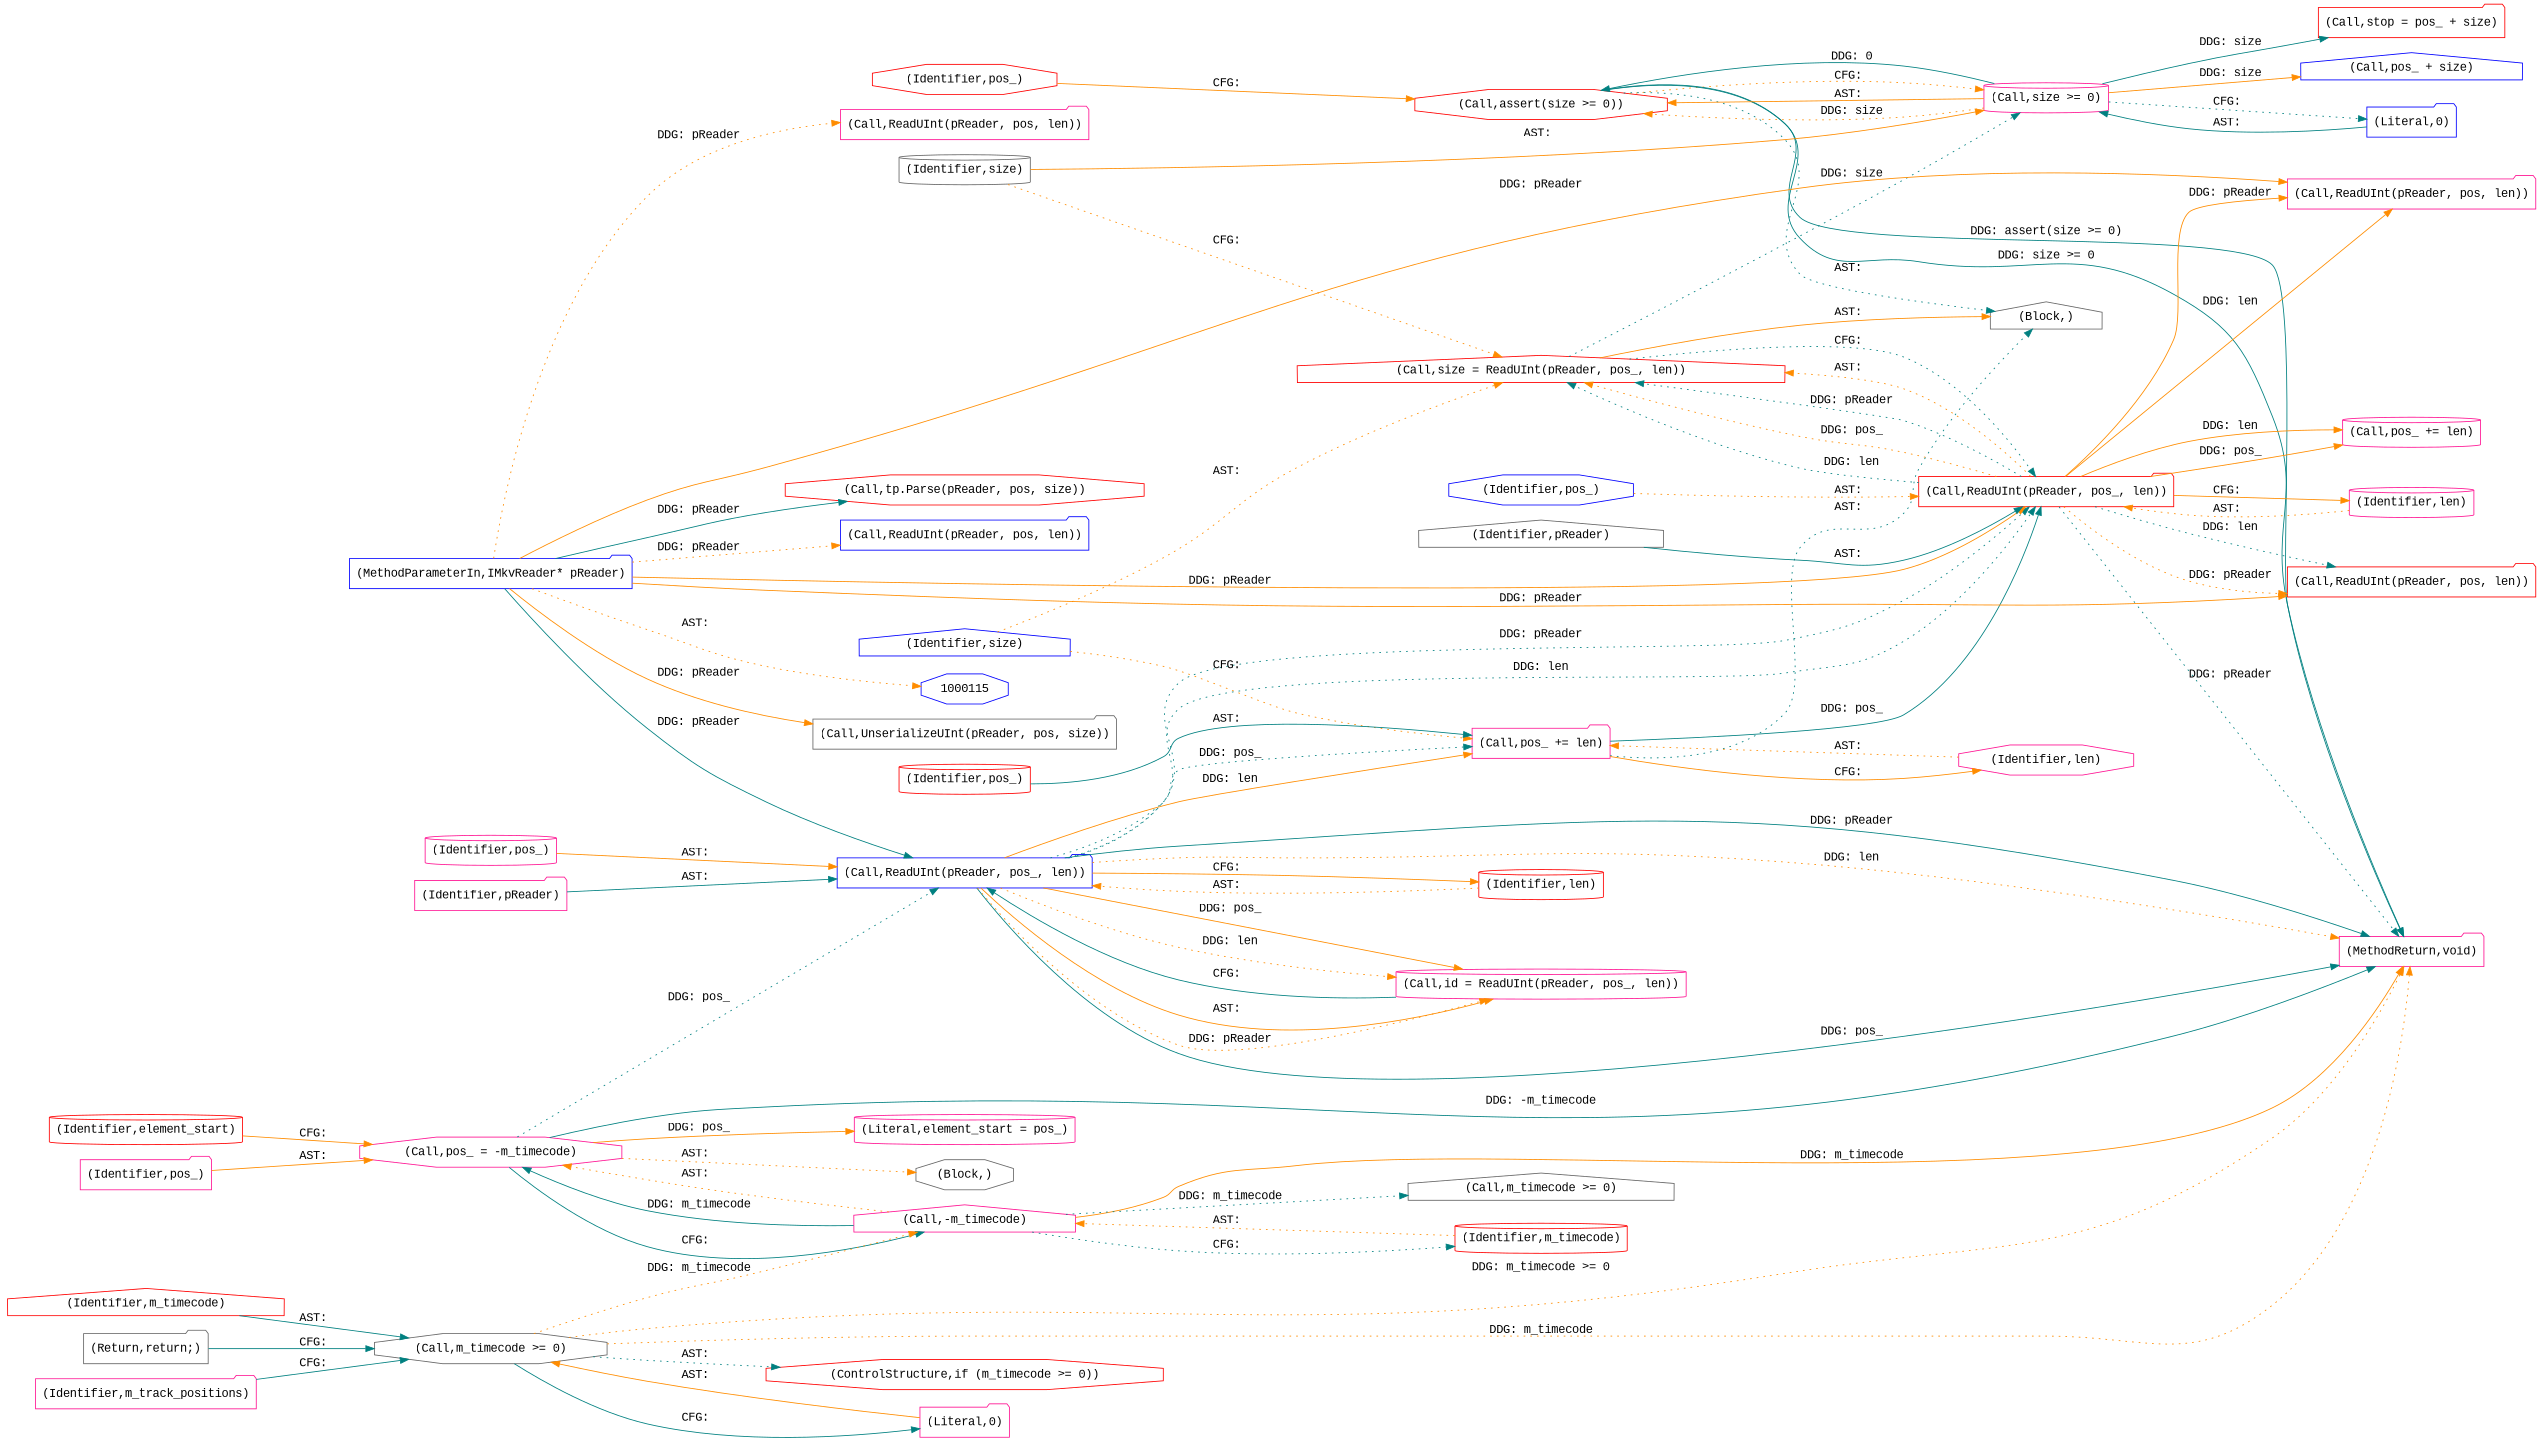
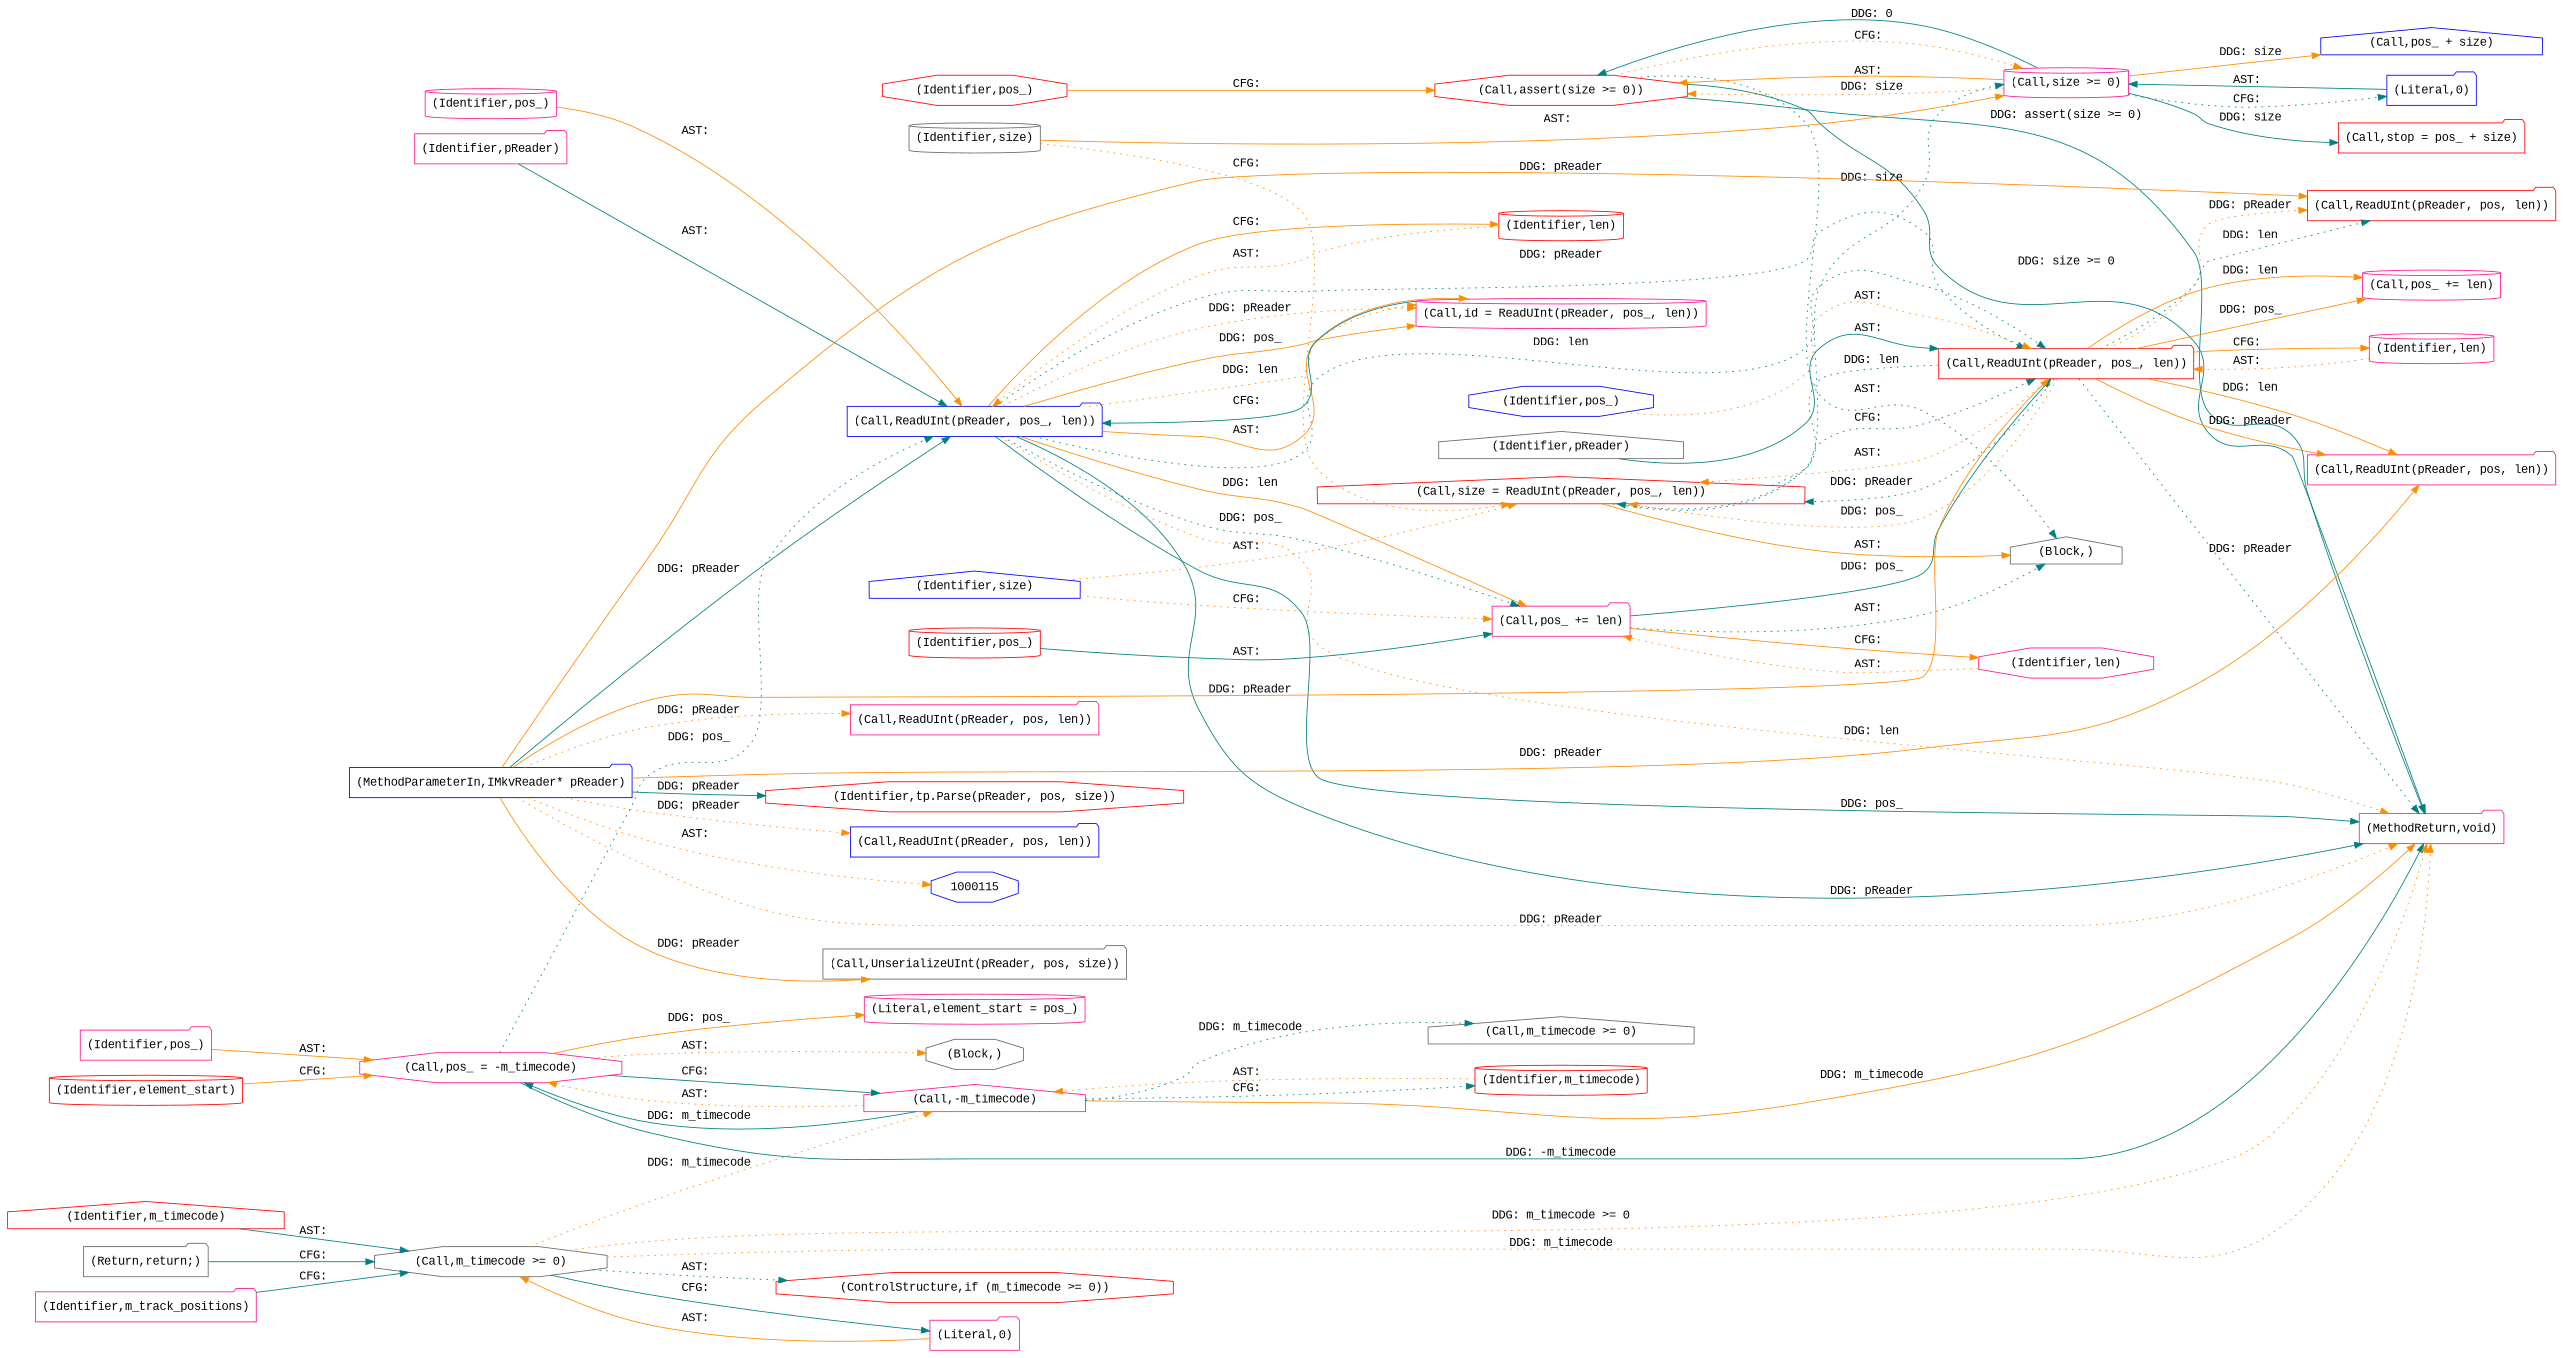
(965, 490) -> (975, 797)
none -> (1446, 926)
